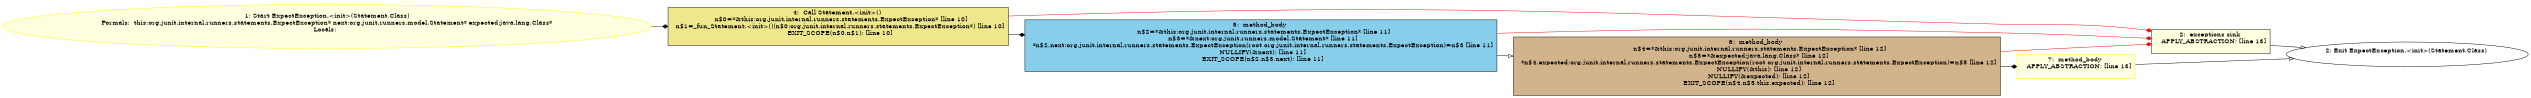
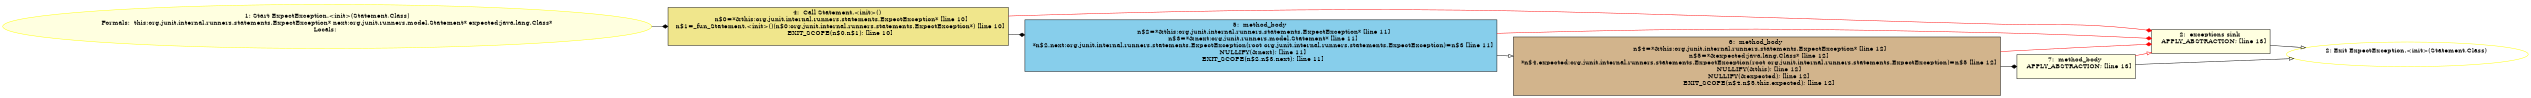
(2407, 54) -> (2407, 54)
none -> (2141, 55)
(2076, 67) -> (2076, 67)
